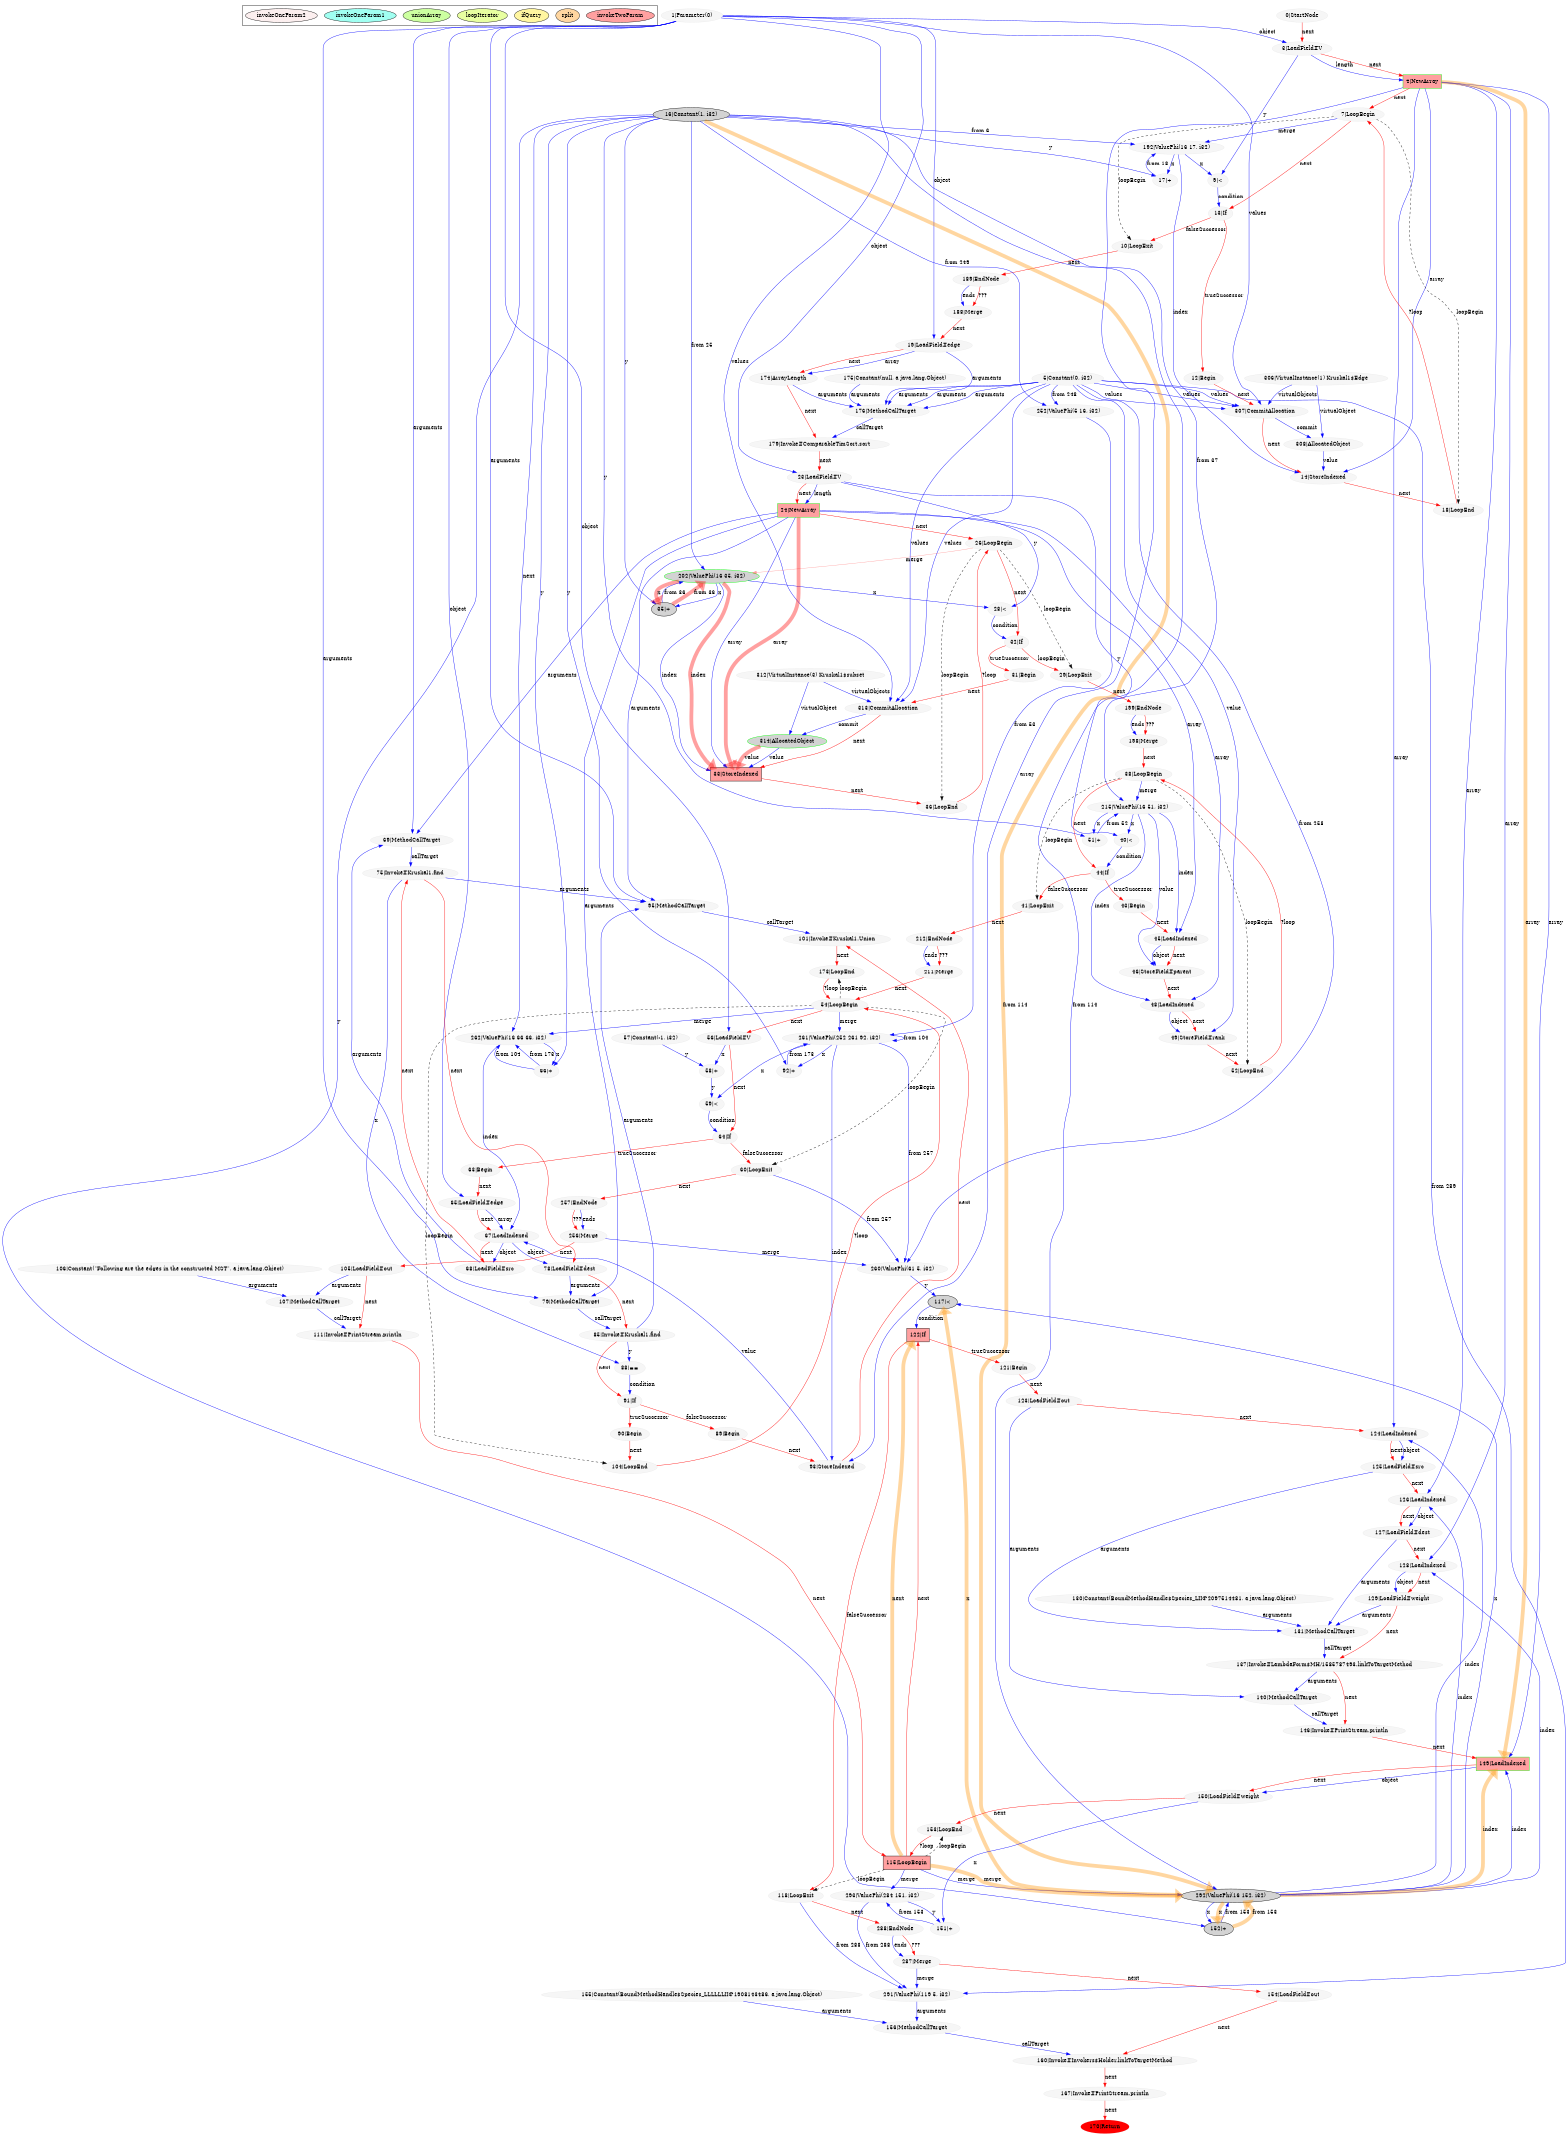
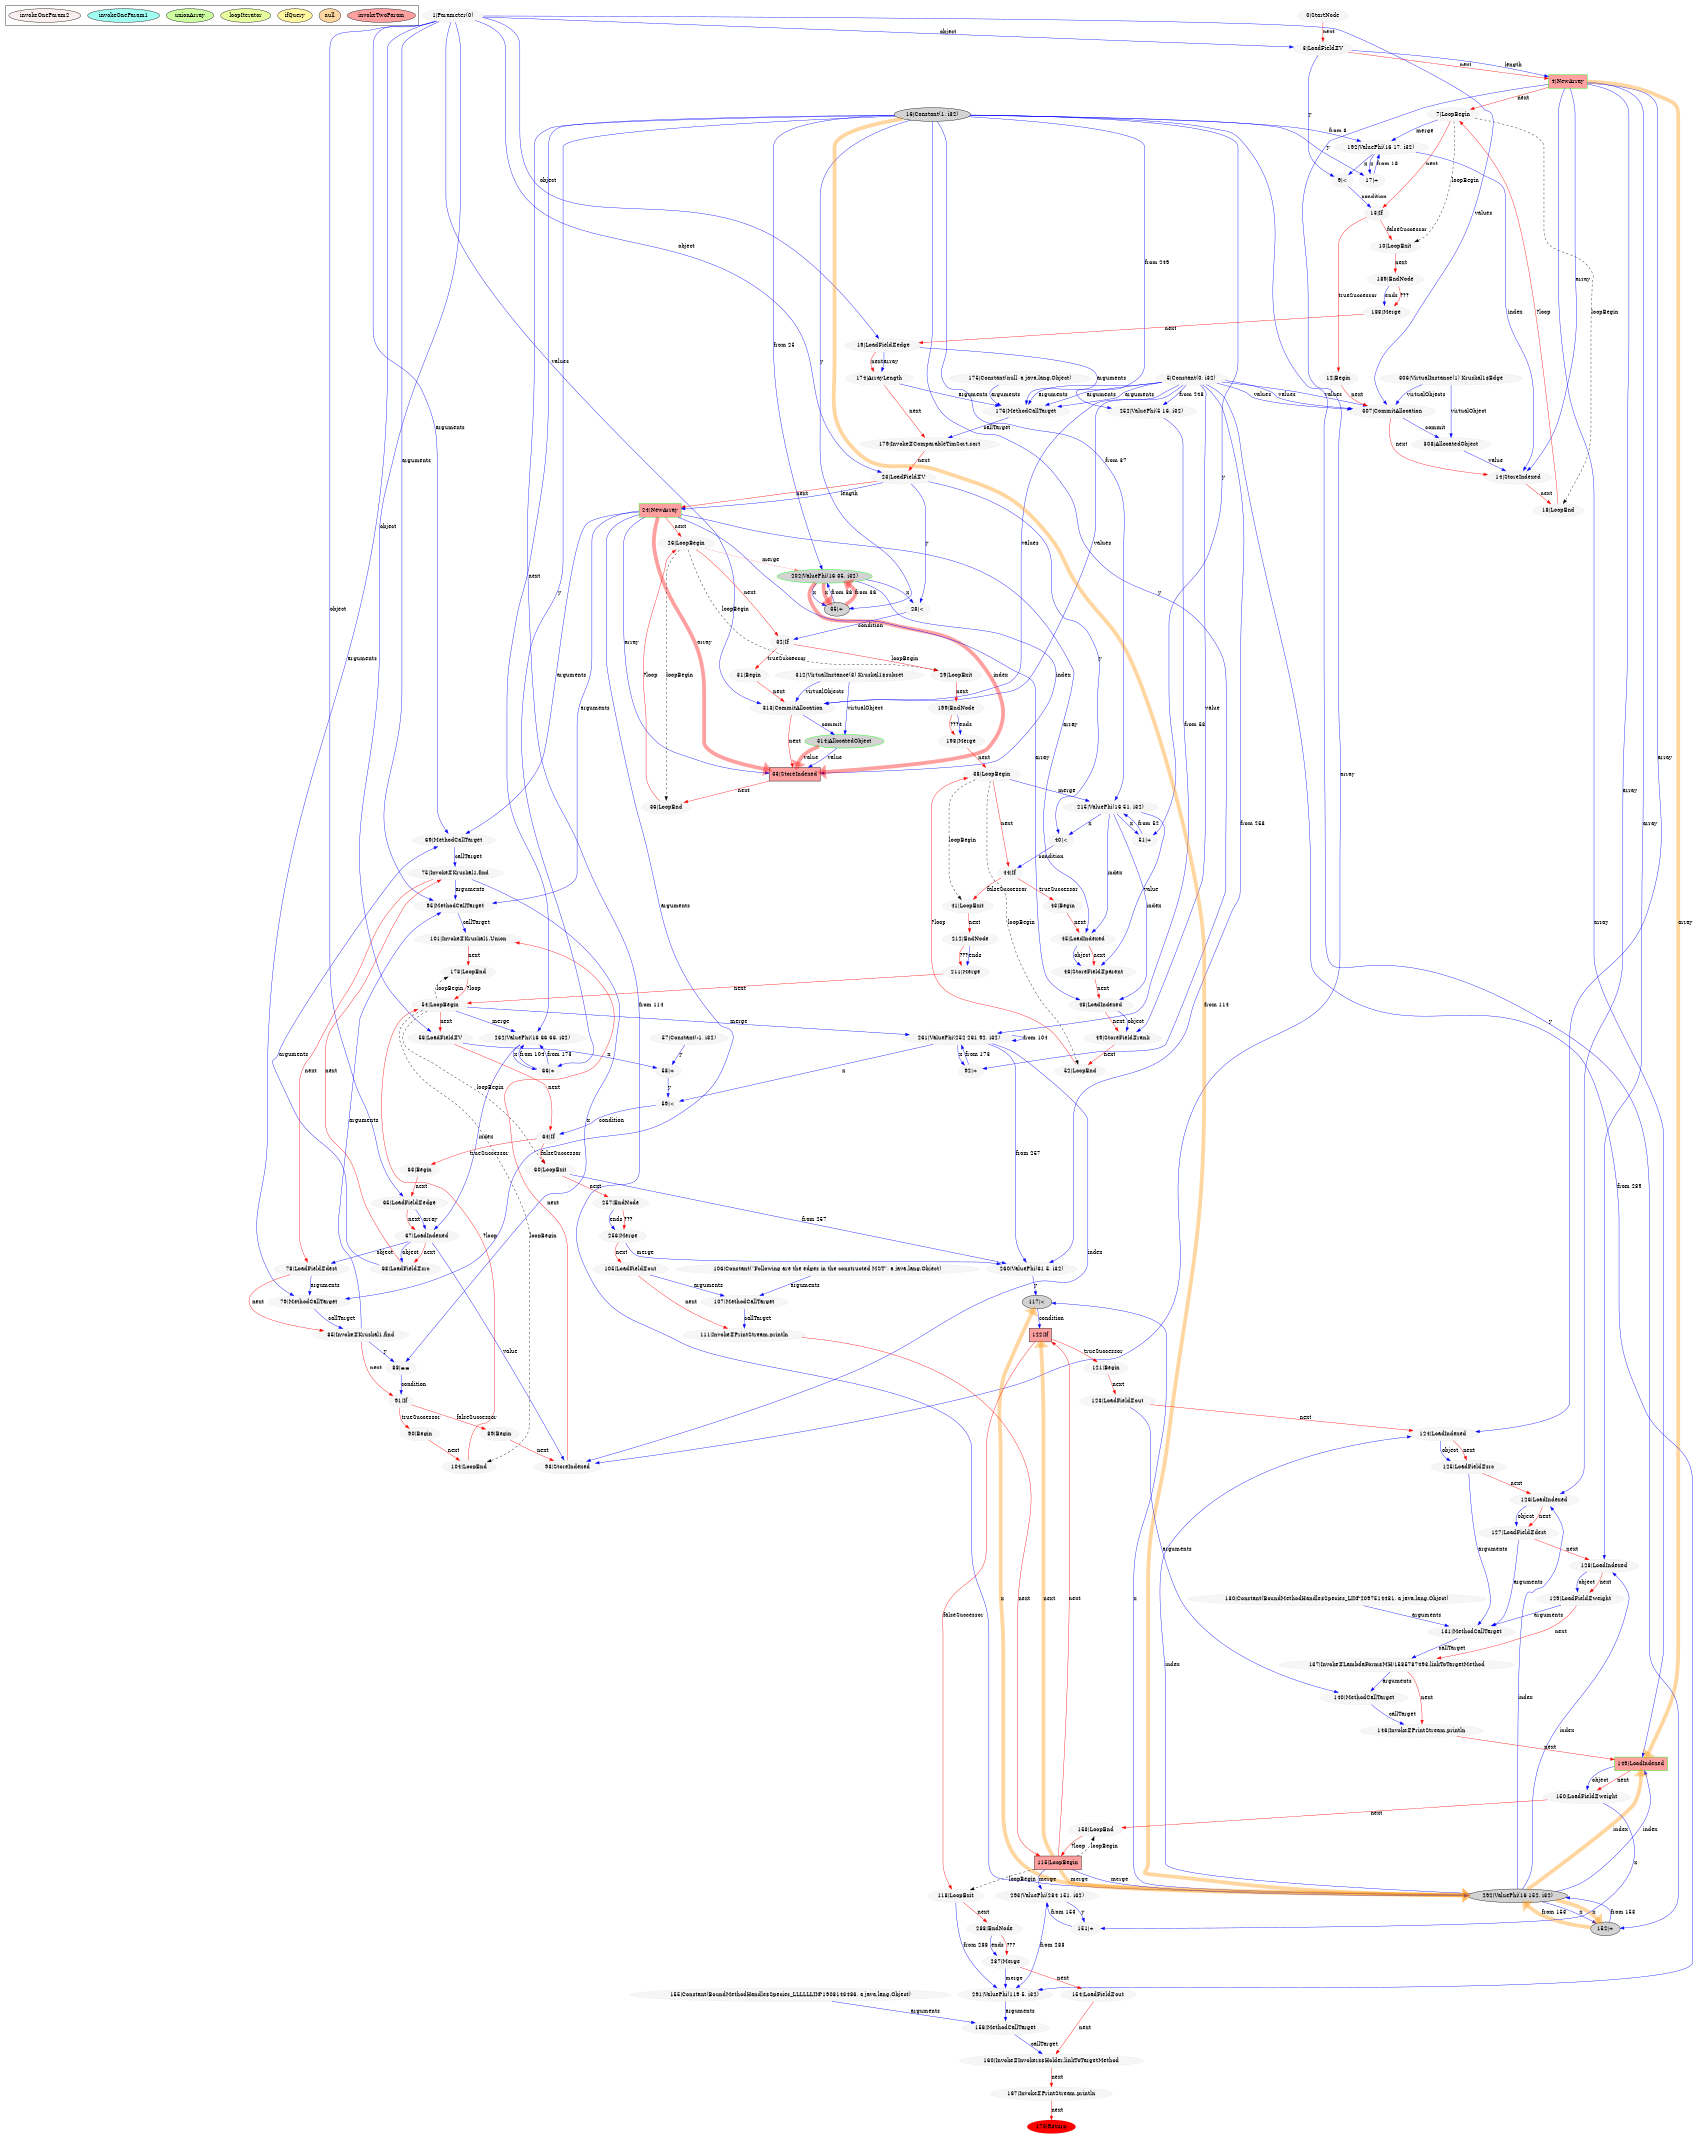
(568, 16) -> (330, 16)
(701, 1317) -> (500, 1348)
